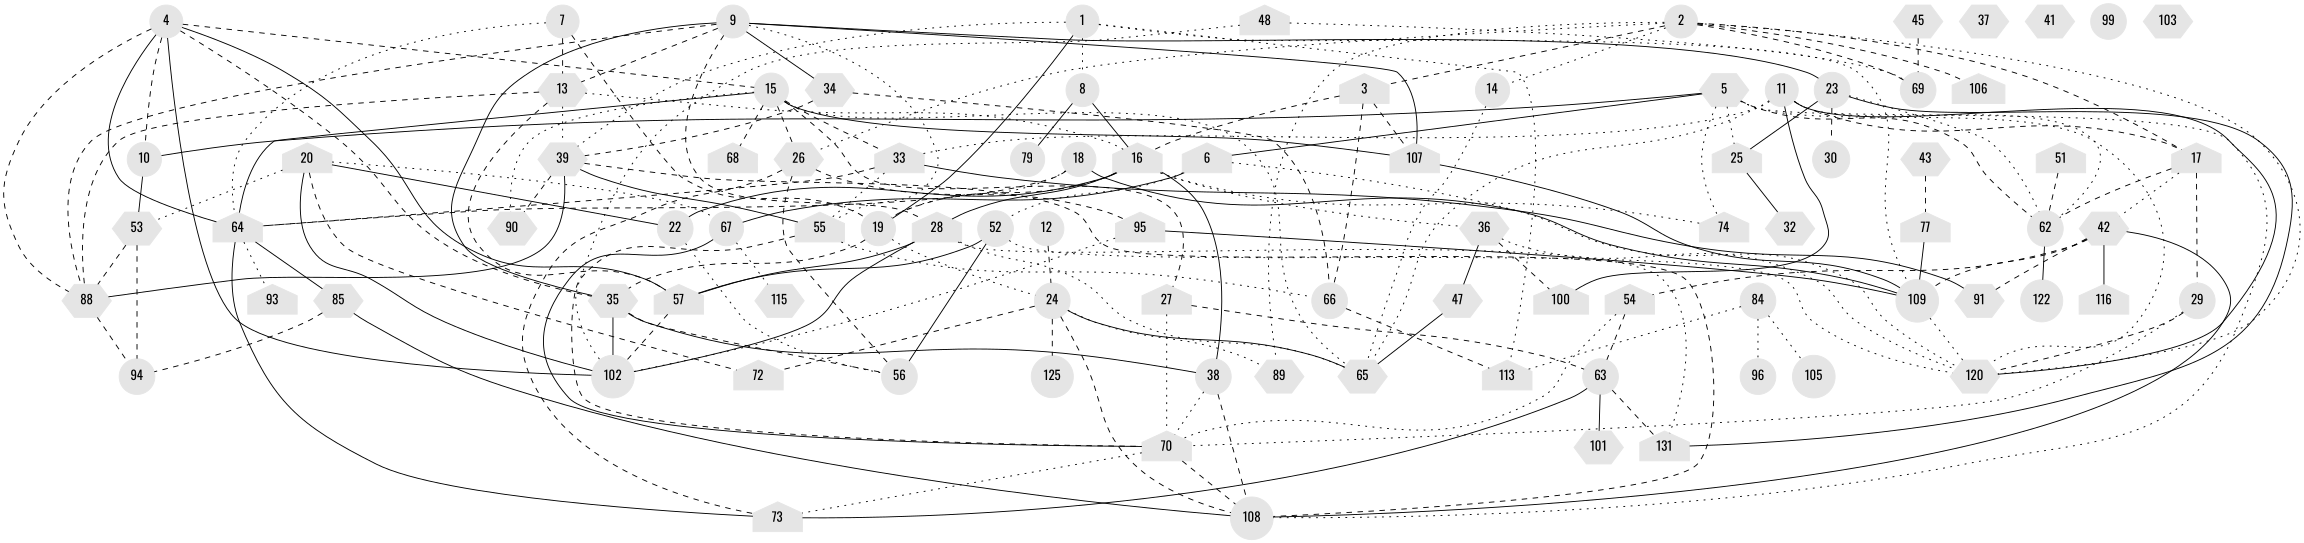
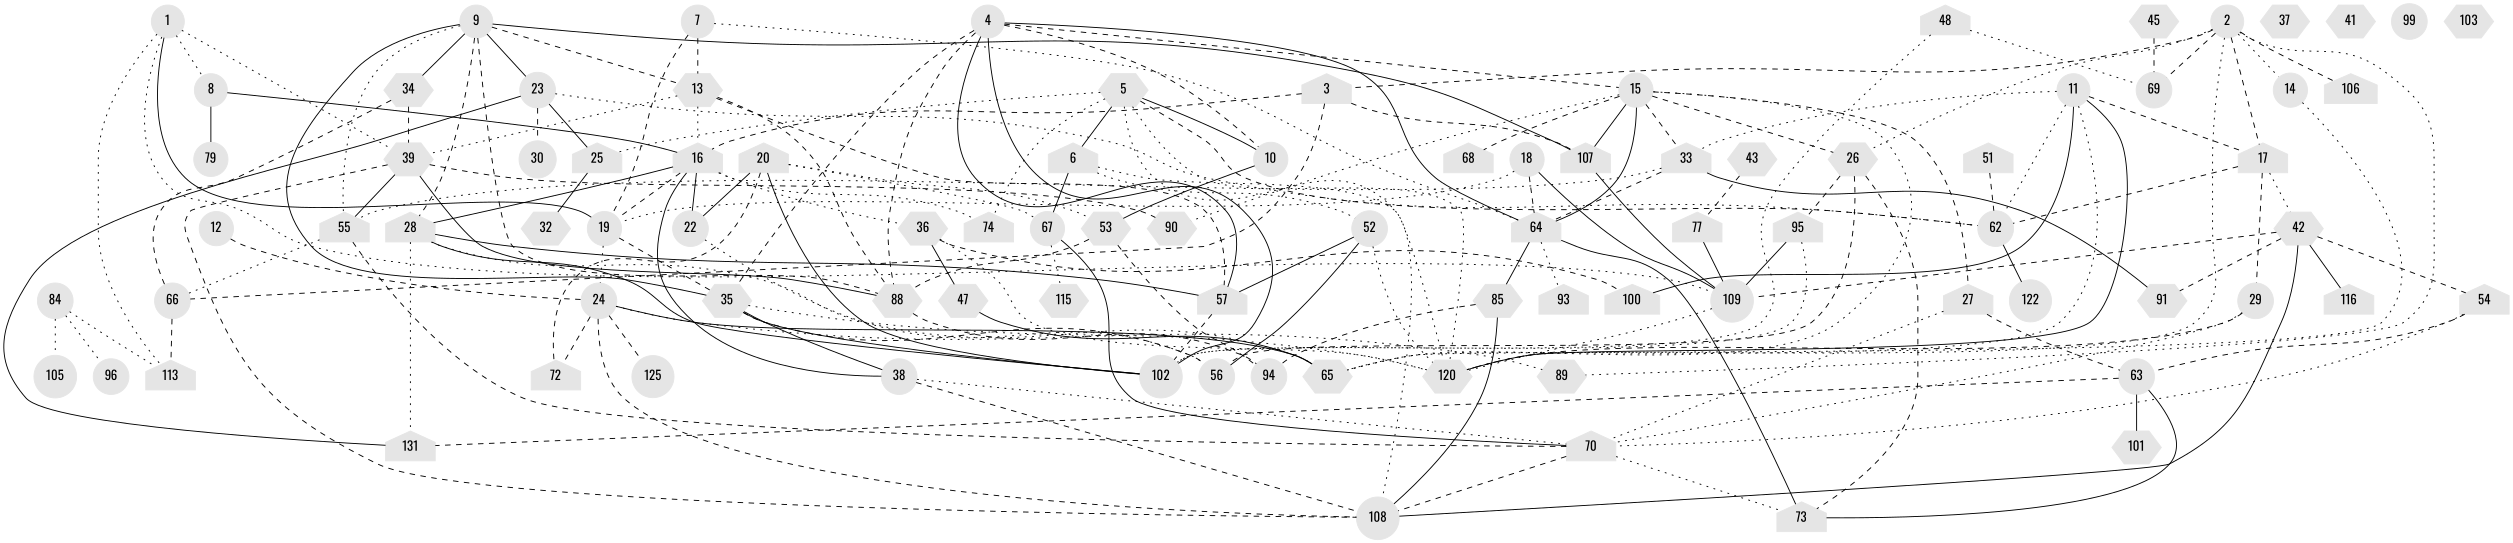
none -> (1088, 335)
